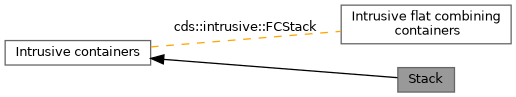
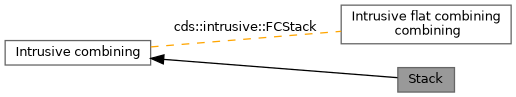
(426, 24) -> (426, 24)
(78, 53) -> (78, 53)
